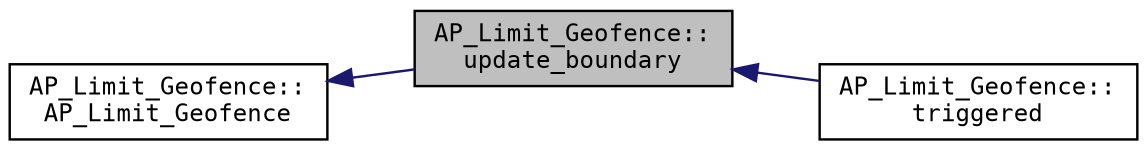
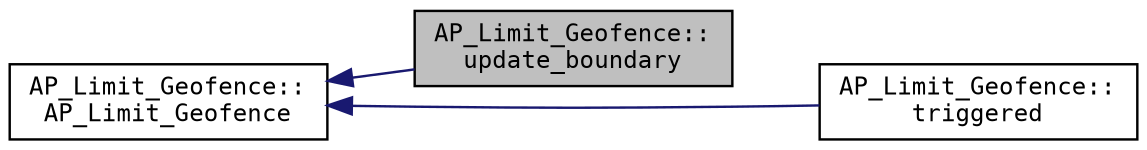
(788, 77) -> (586, 108)
